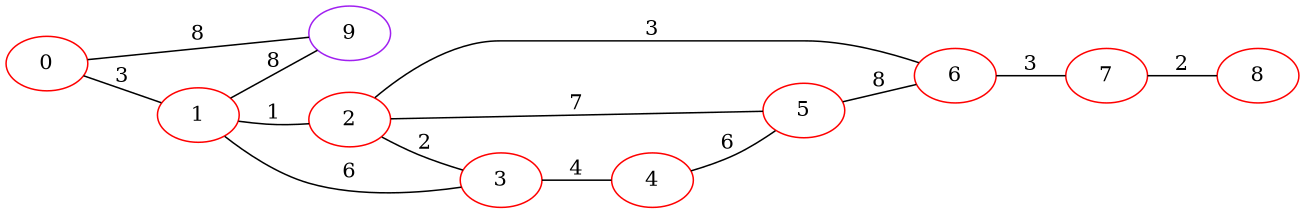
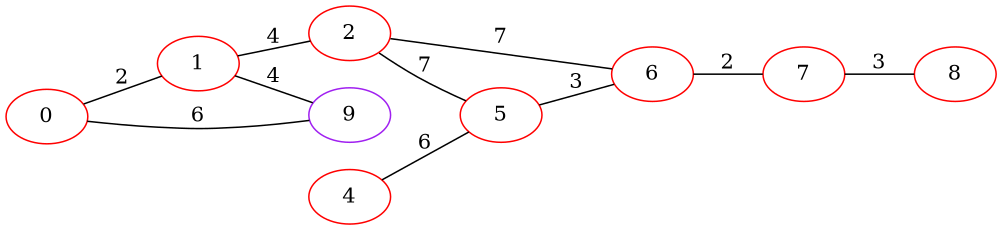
(652, 30) -> (501, 37)
(198, 34) -> (198, 116)
(274, 61) -> (274, 76)
(1031, 64) -> (728, 63)
(1182, 64) -> (880, 63)
(123, 76) -> (123, 78)
(880, 81) -> (577, 83)
(274, 113) -> (274, 37)
(501, 180) -> none
